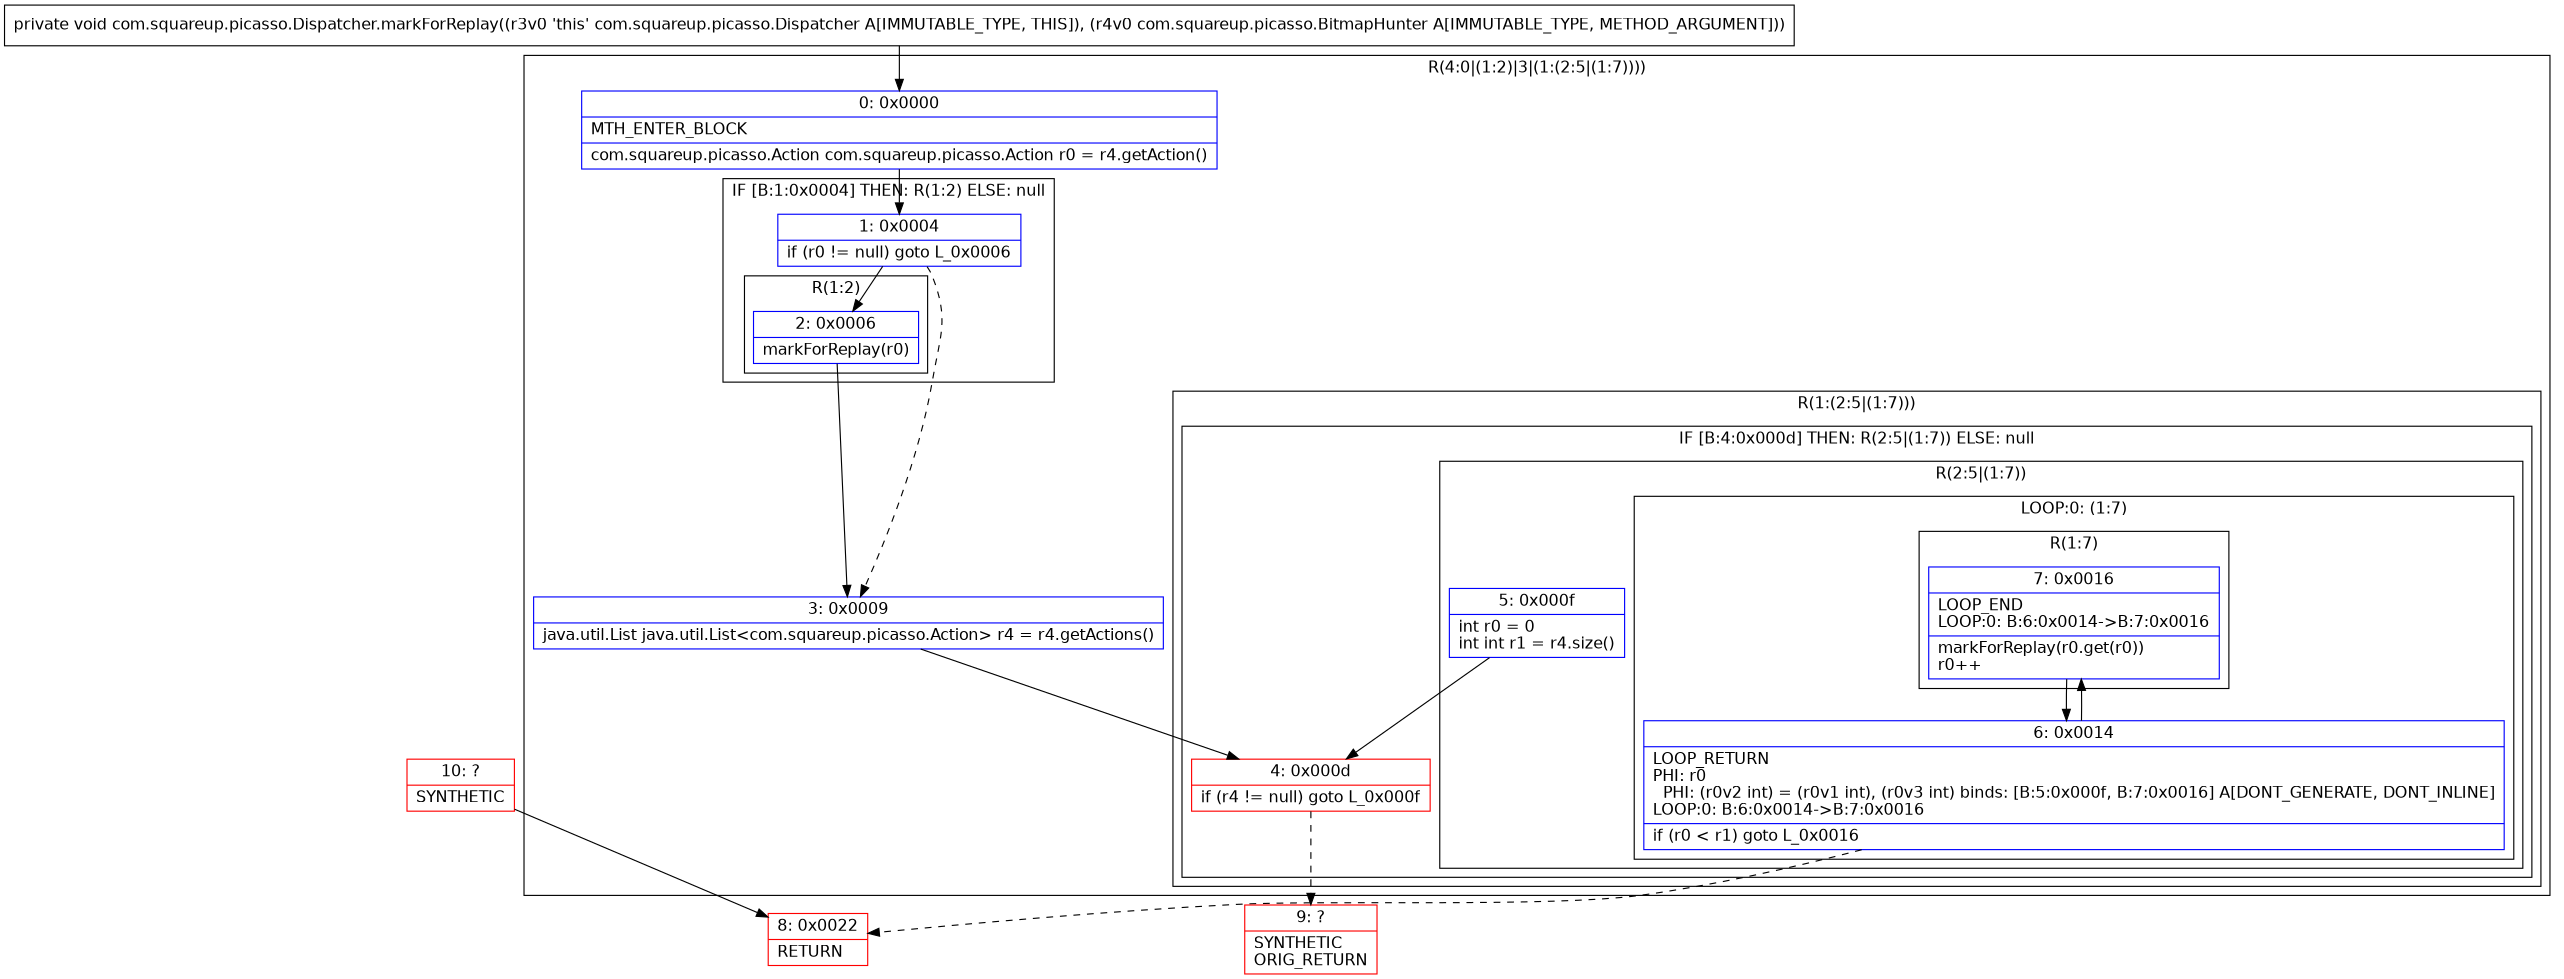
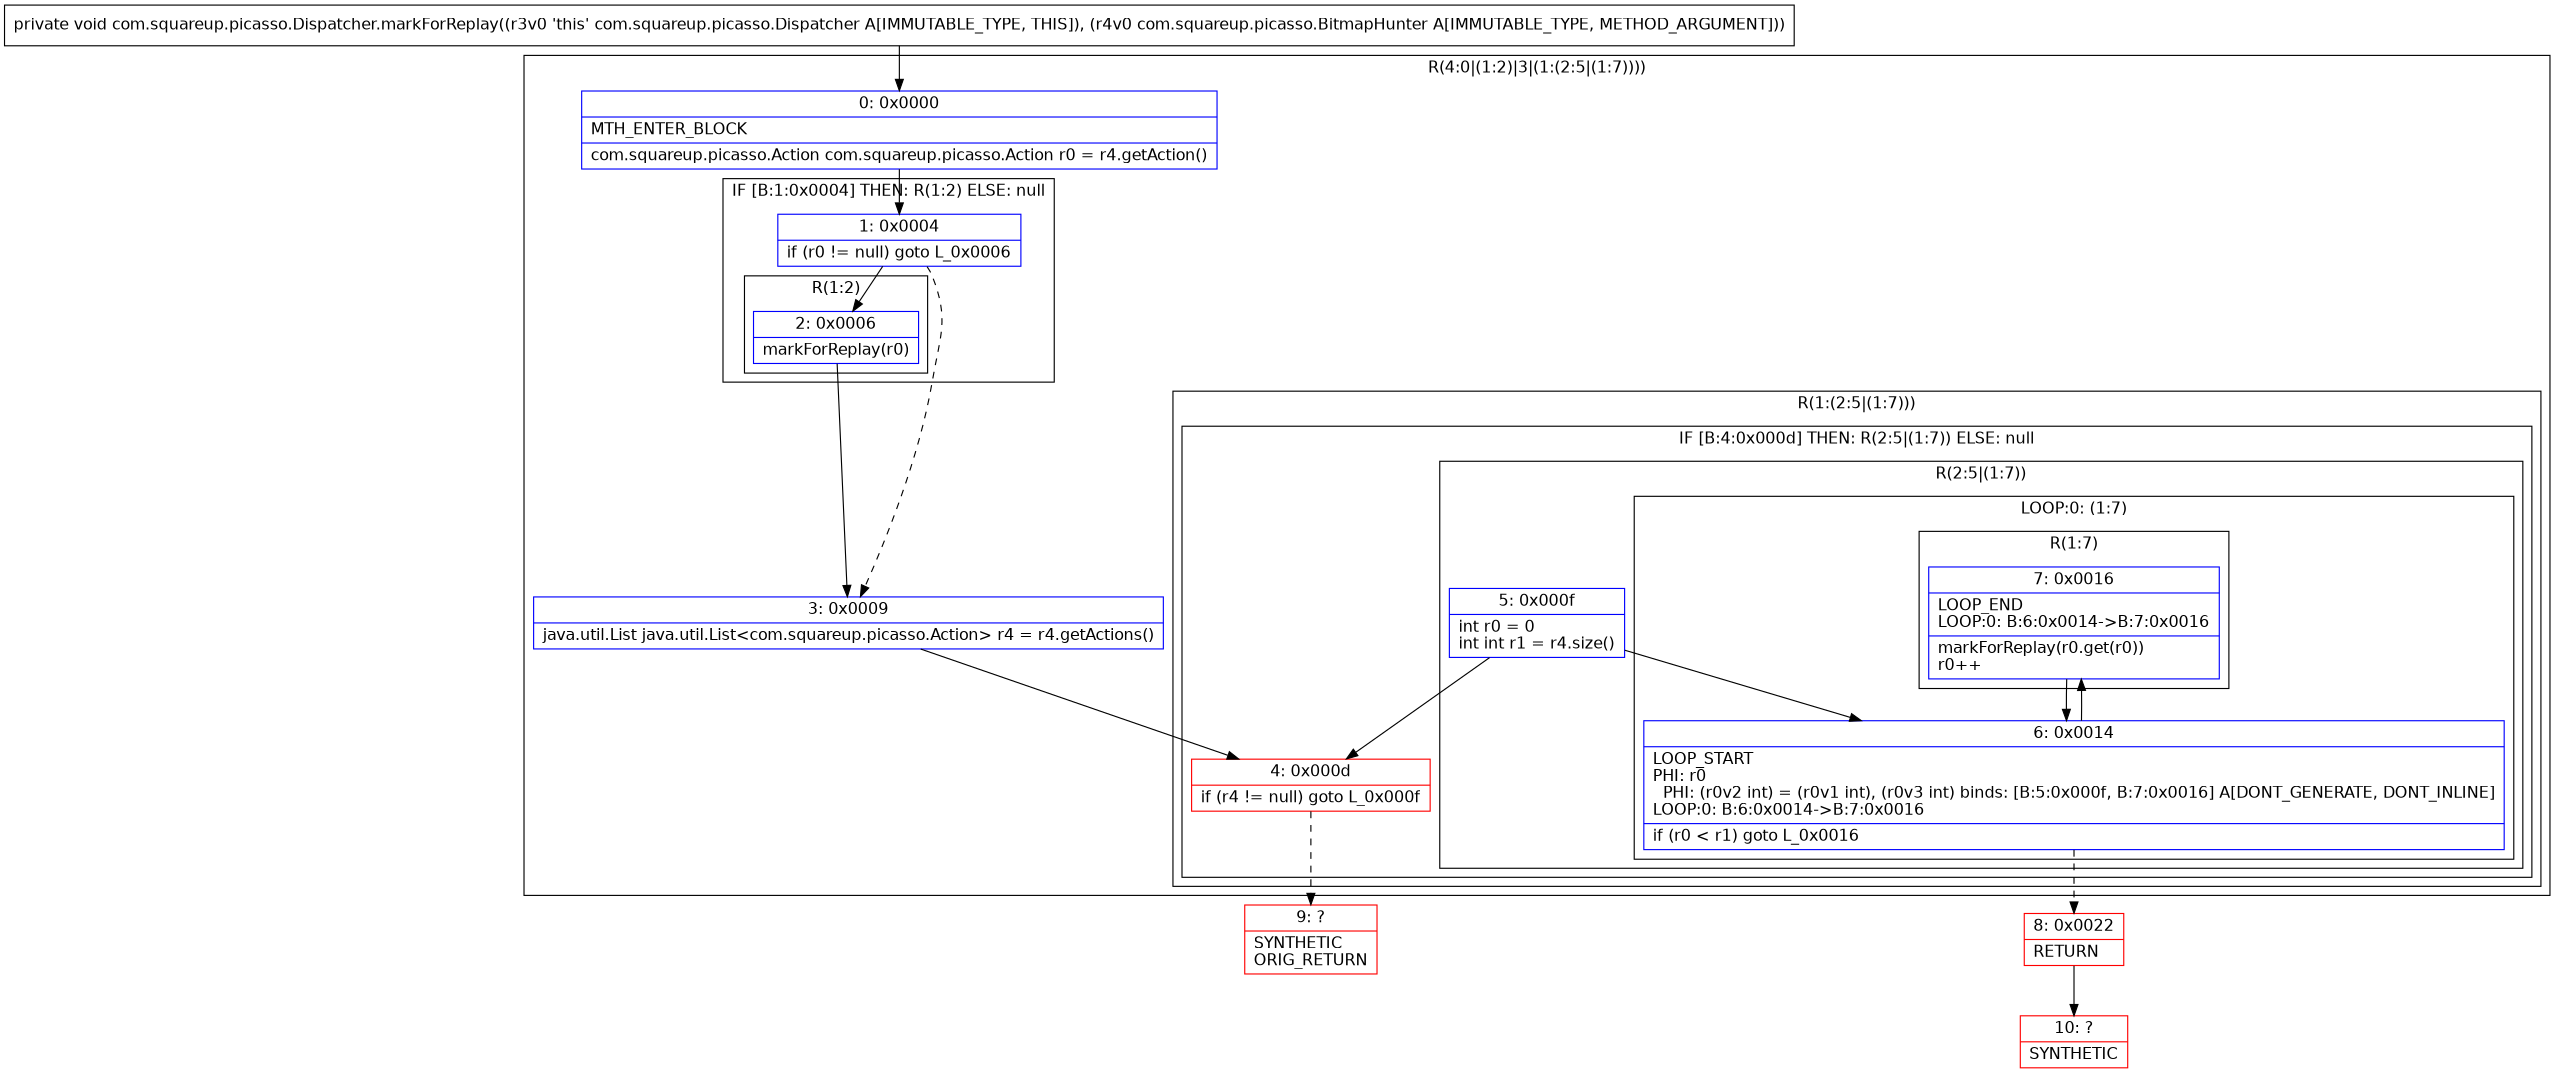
none -> (1737, 684)
(1711, 759) -> (1703, 759)
(636, 861) -> (2074, 985)
